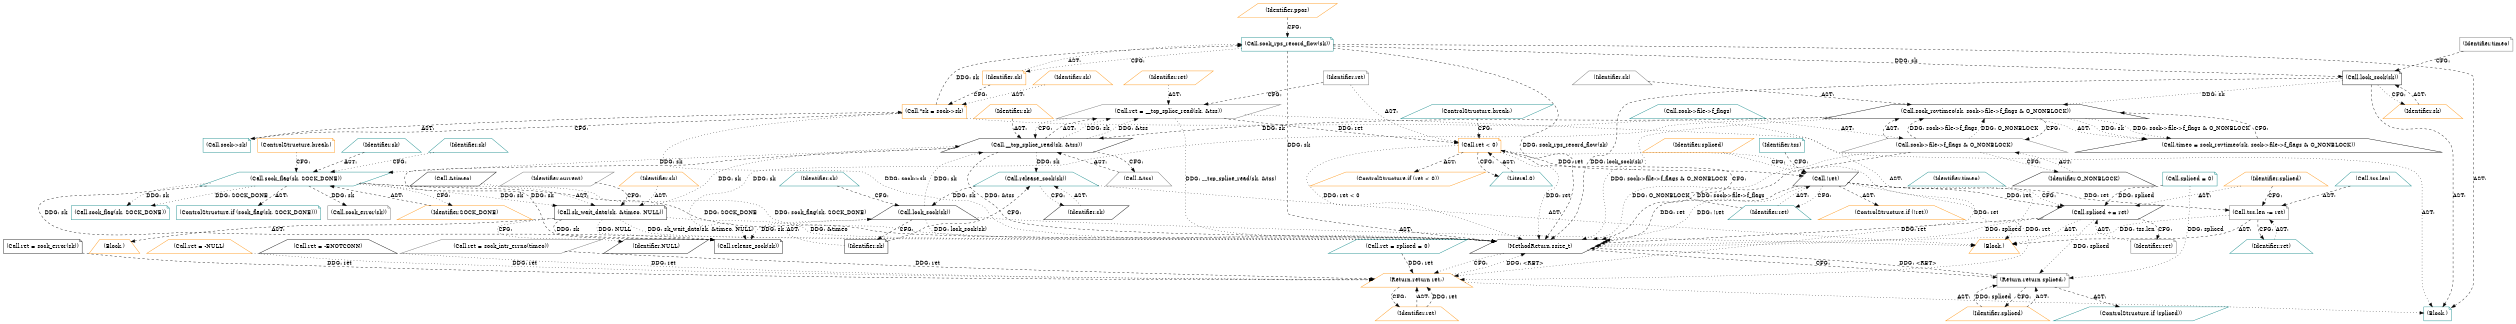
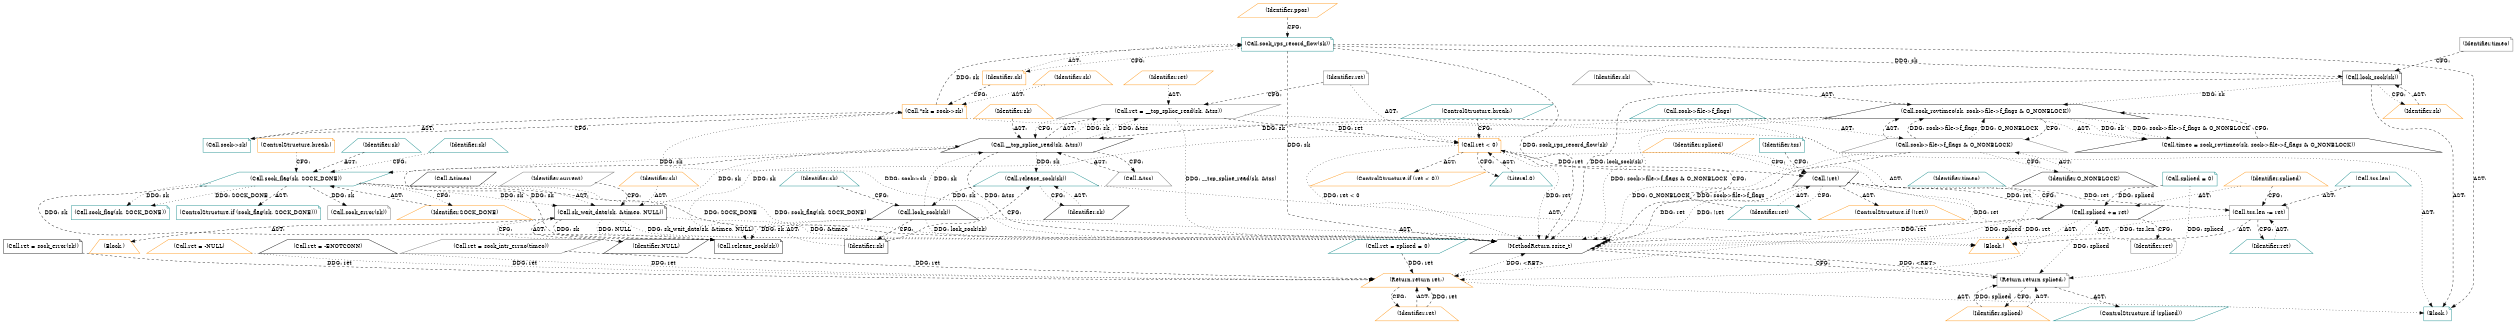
none -> (565, 238)
(1471, 261) -> none
